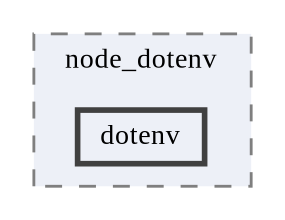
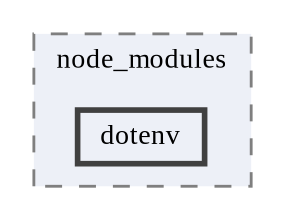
(143, 61) -> (143, 61)
